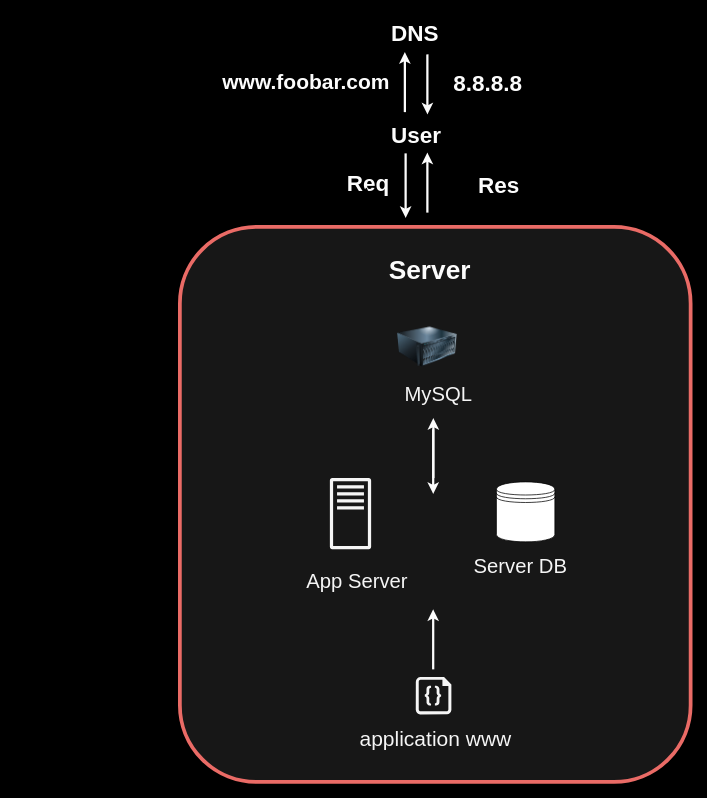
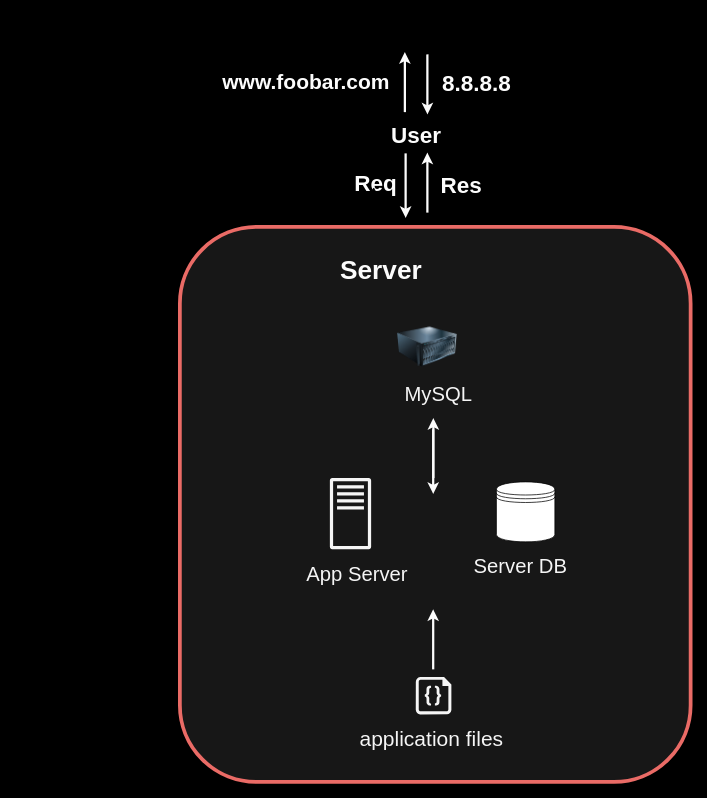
(441, 27) -> none
(493, 76) -> (482, 76)
(366, 176) -> (374, 176)
(528, 178) -> (490, 178)
(431, 261) -> (382, 261)
(365, 576) -> (365, 568)
(437, 740) -> (441, 752)
